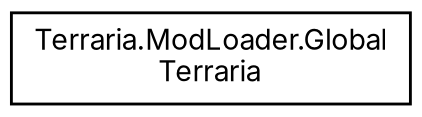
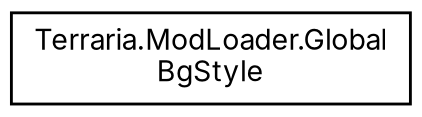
(211, 58) -> (211, 58)
